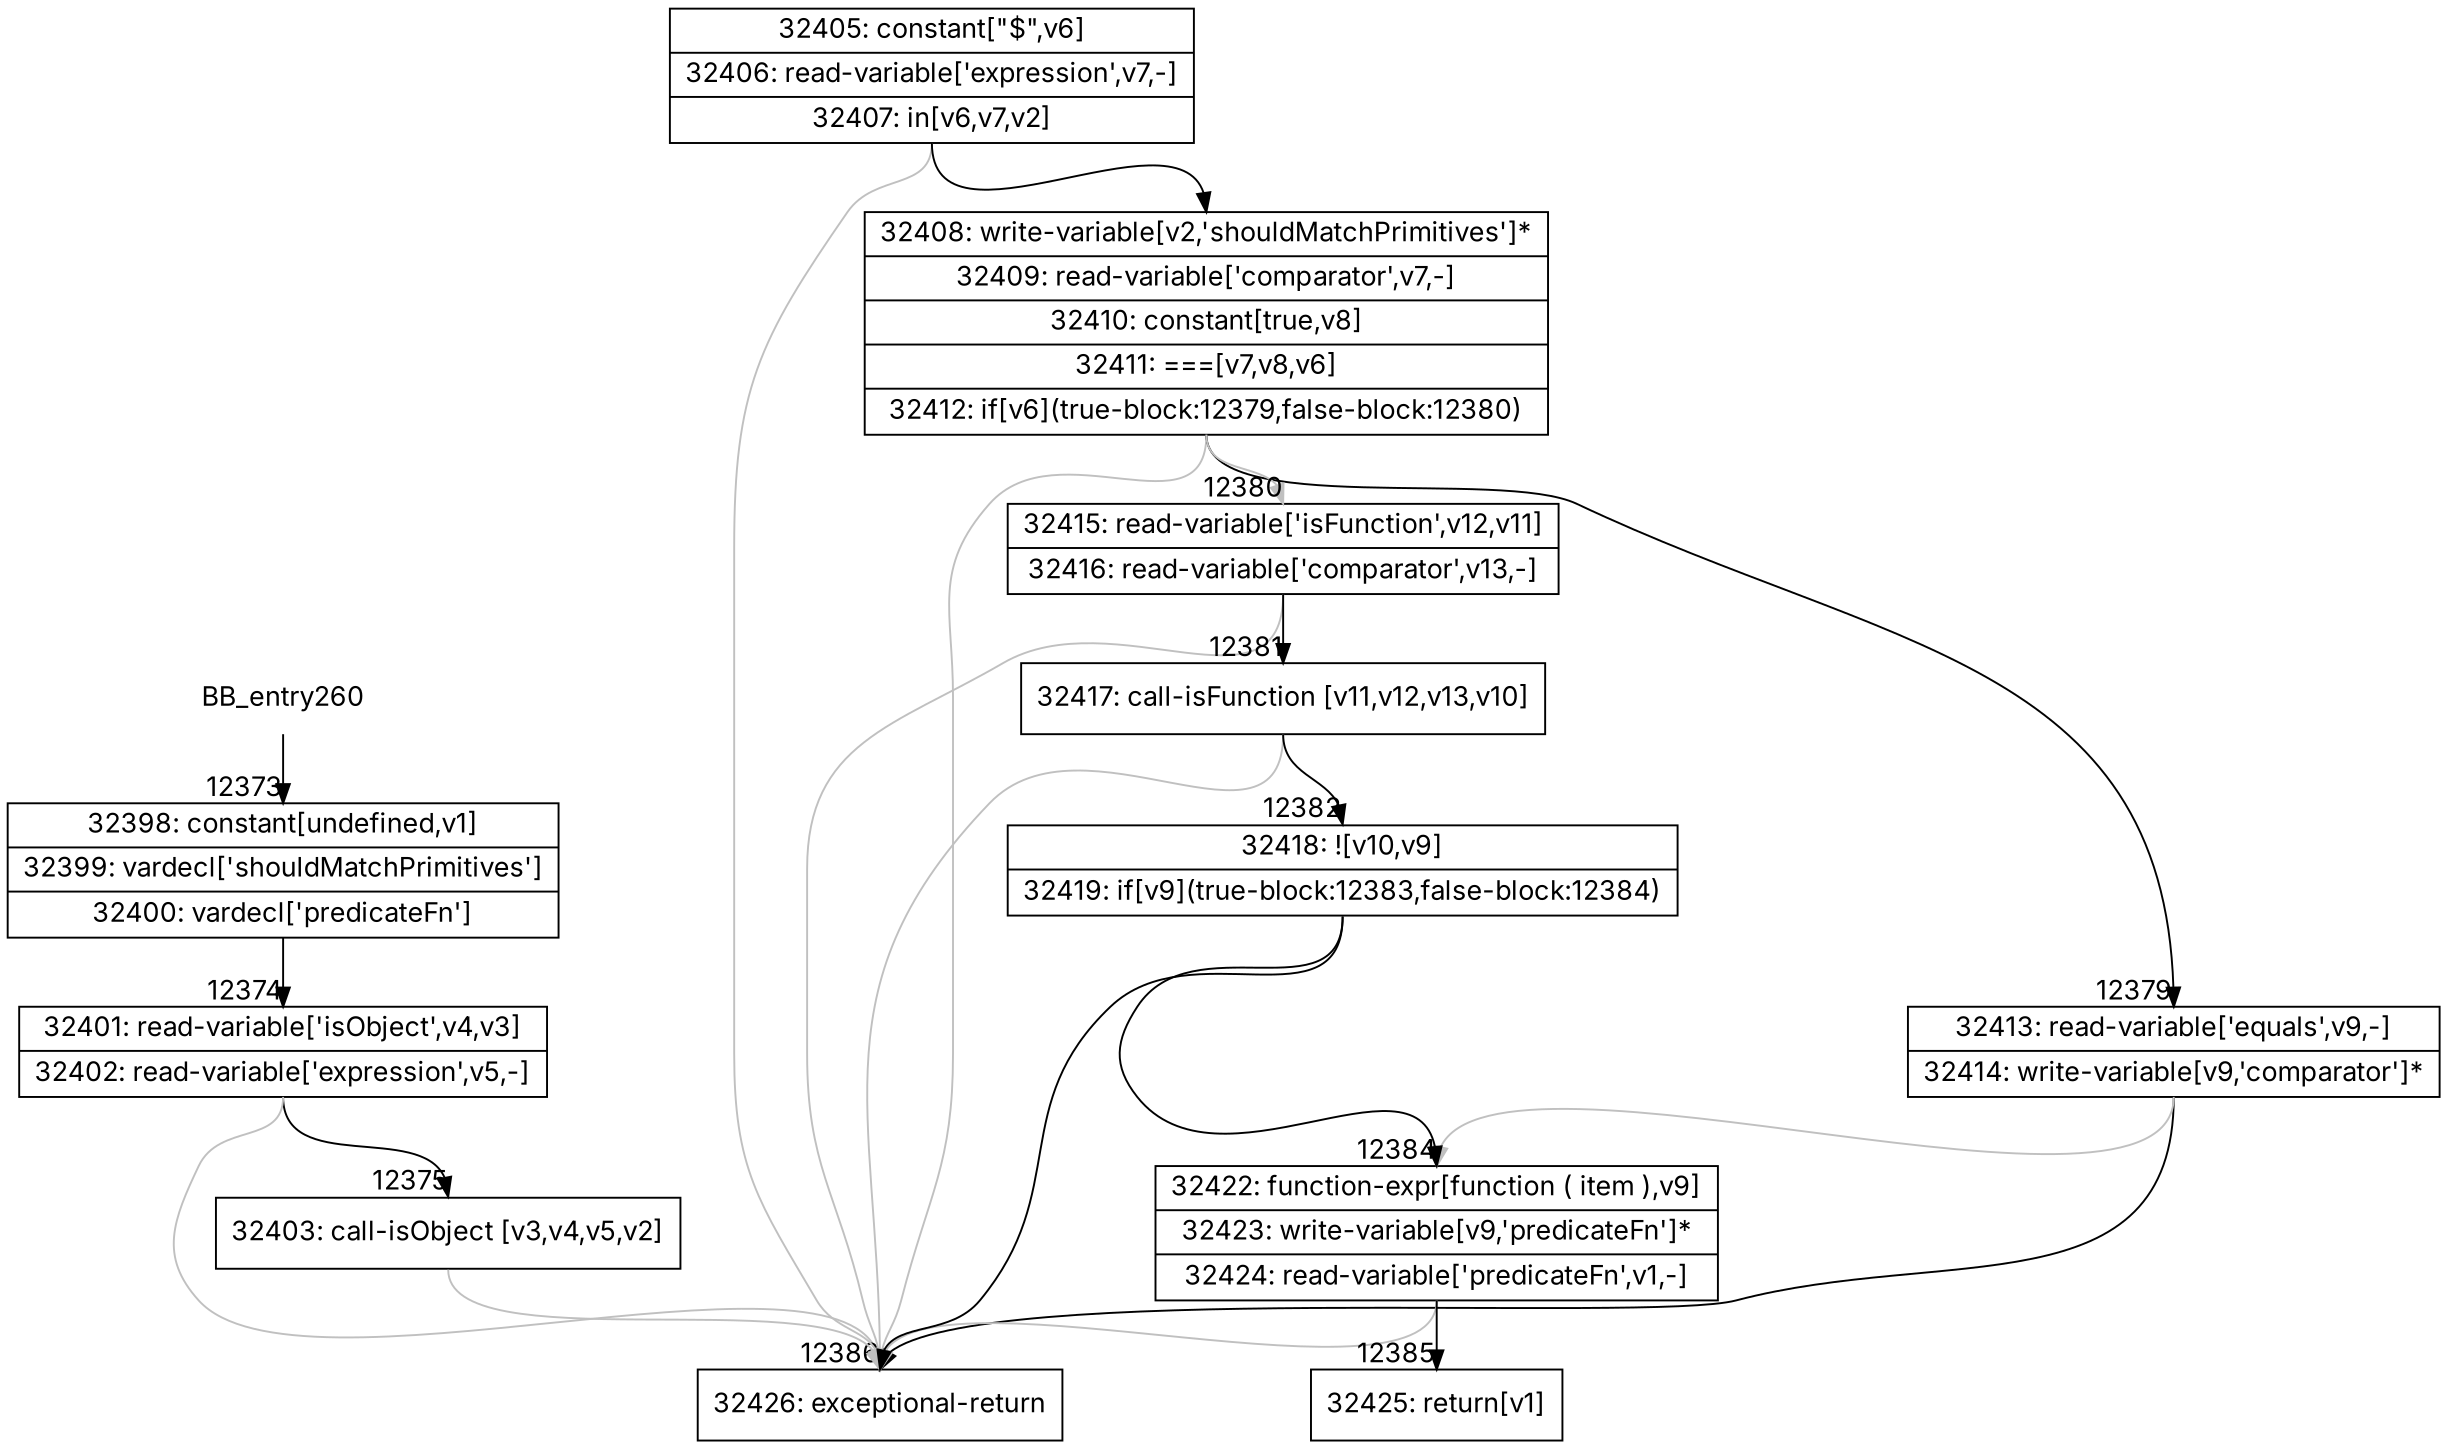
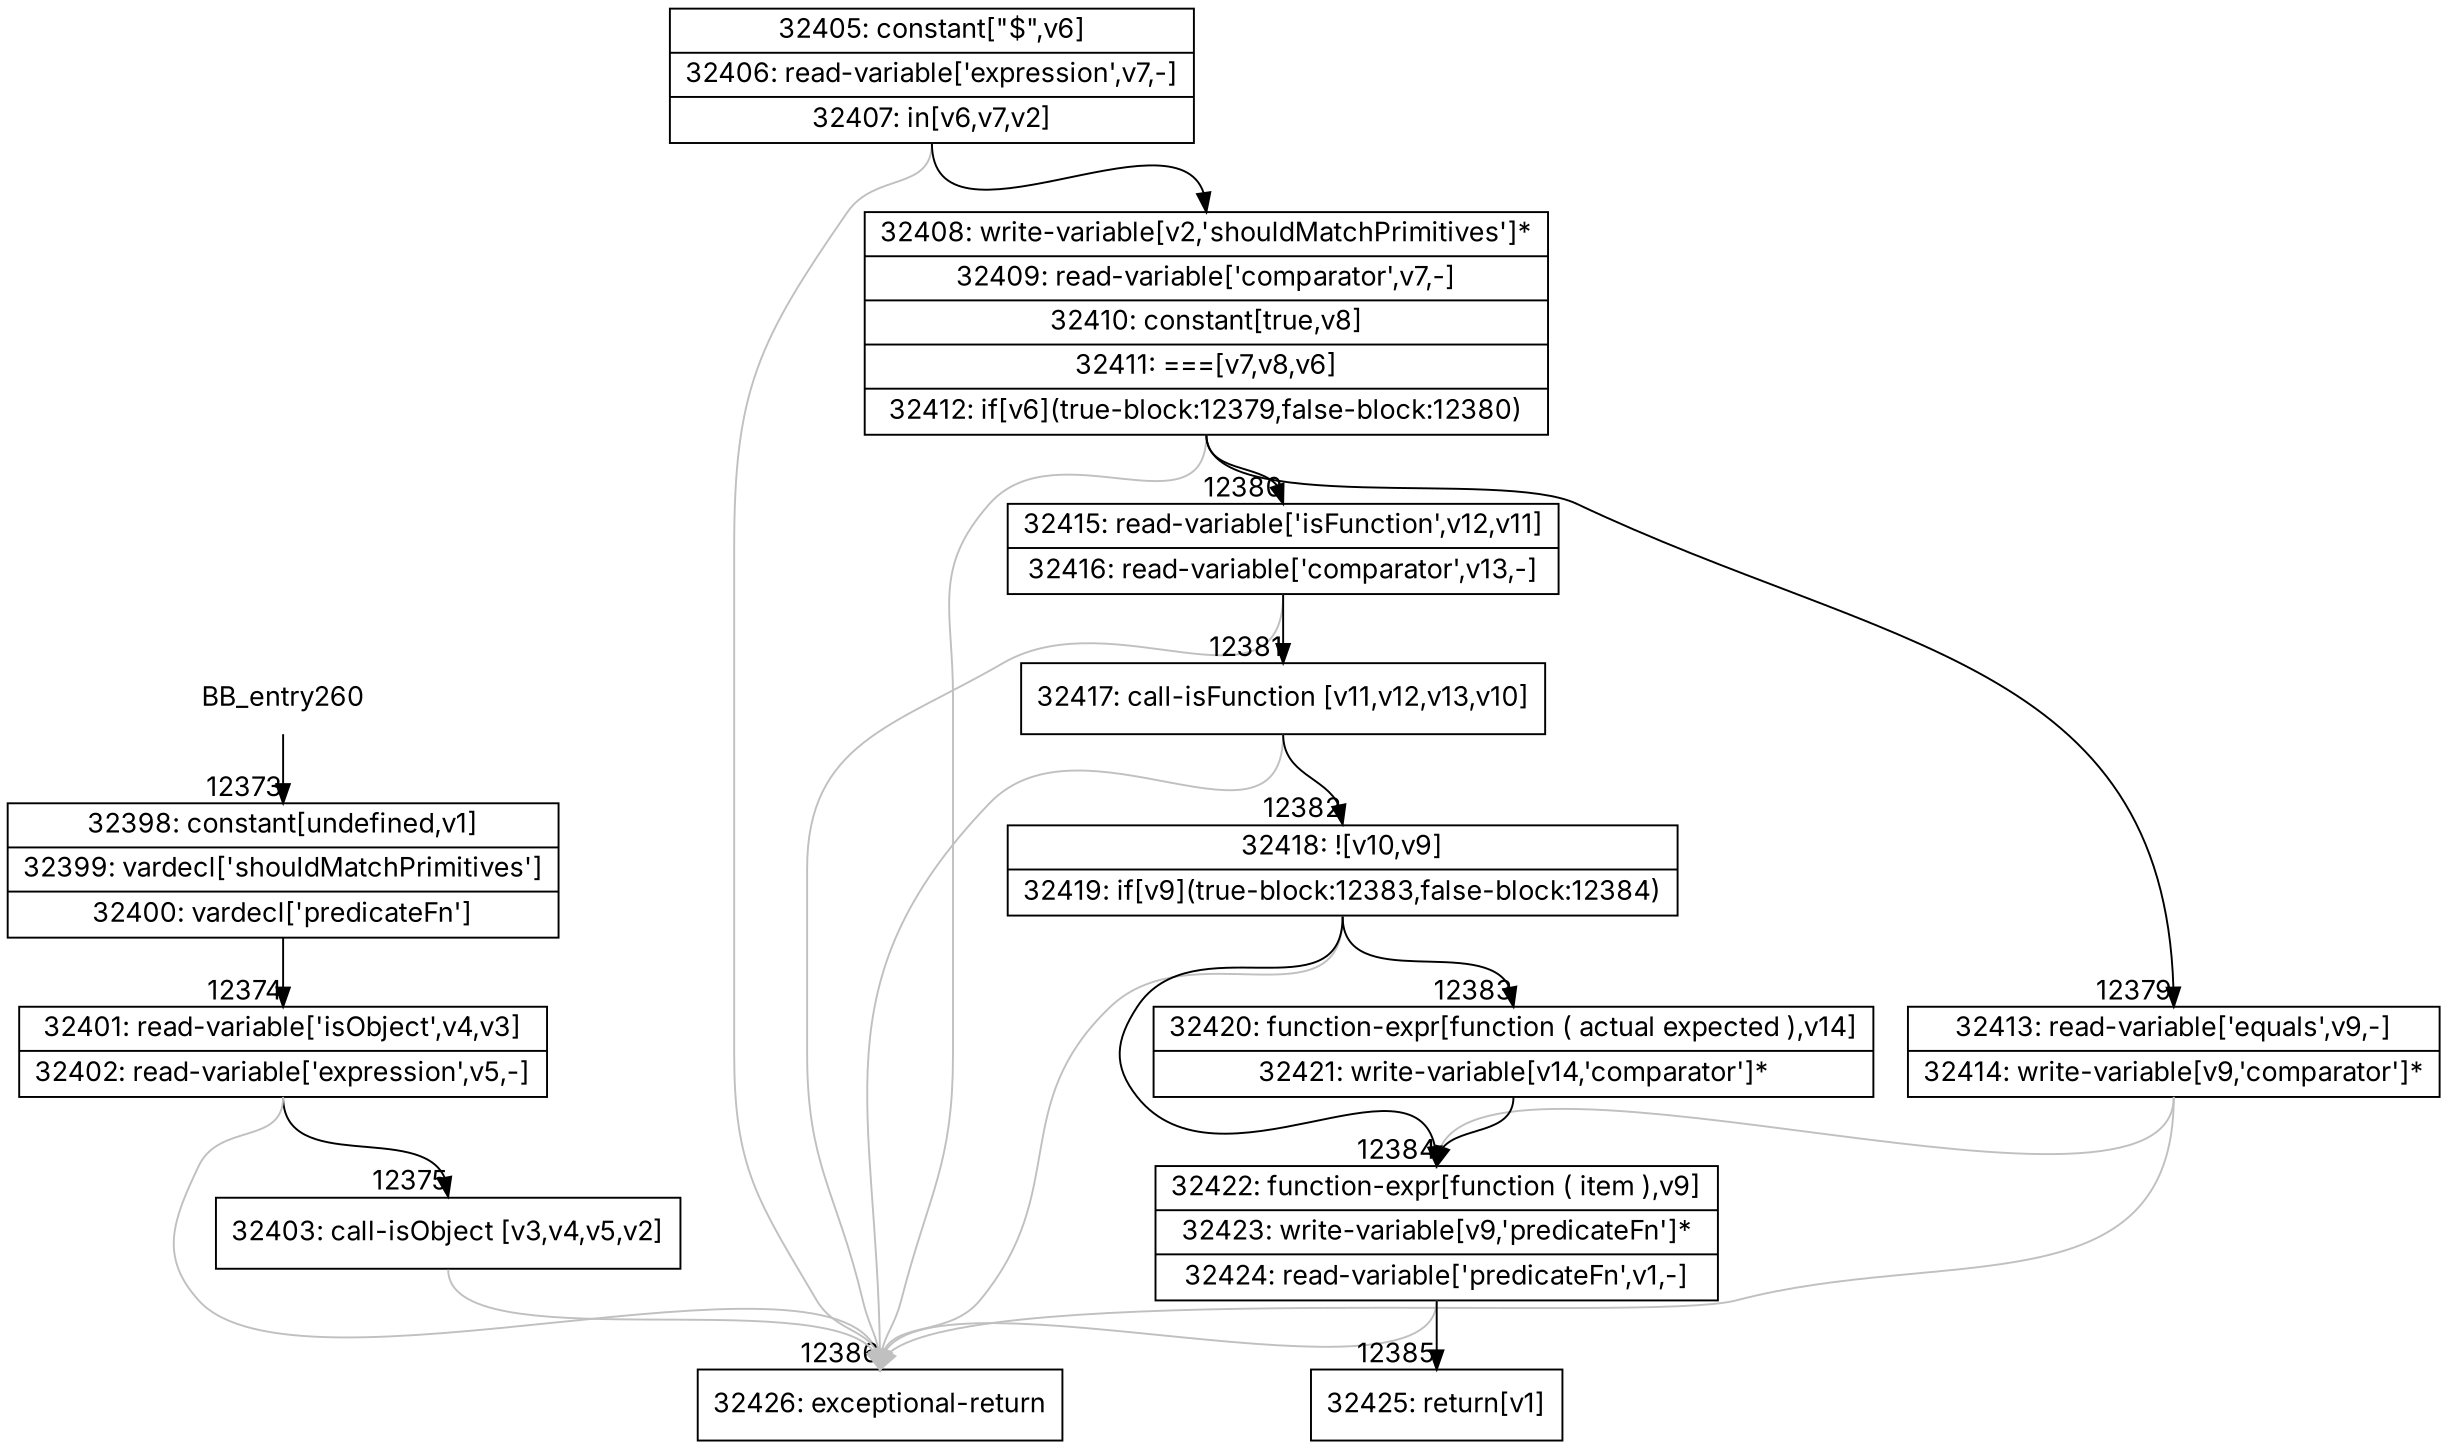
(1235, 466) -> (1235, 466)
none -> (1513, 1052)
(1063, 1072) -> (1063, 1072)
(1579, 1308) -> (1579, 1308)
